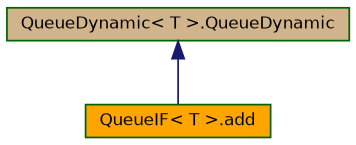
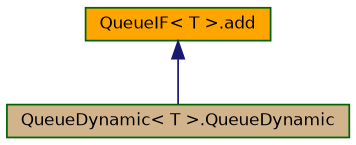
(178, 82) -> (178, 82)
